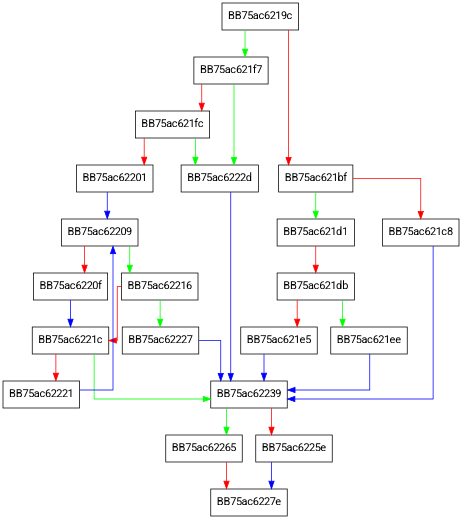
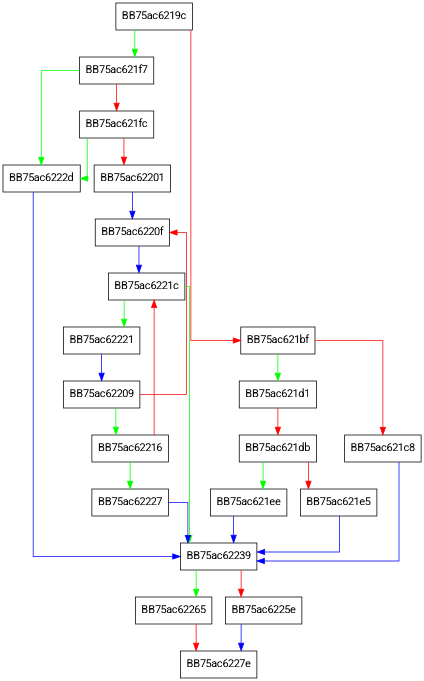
(107, 202) -> (132, 202)
(56, 364) -> (124, 310)
